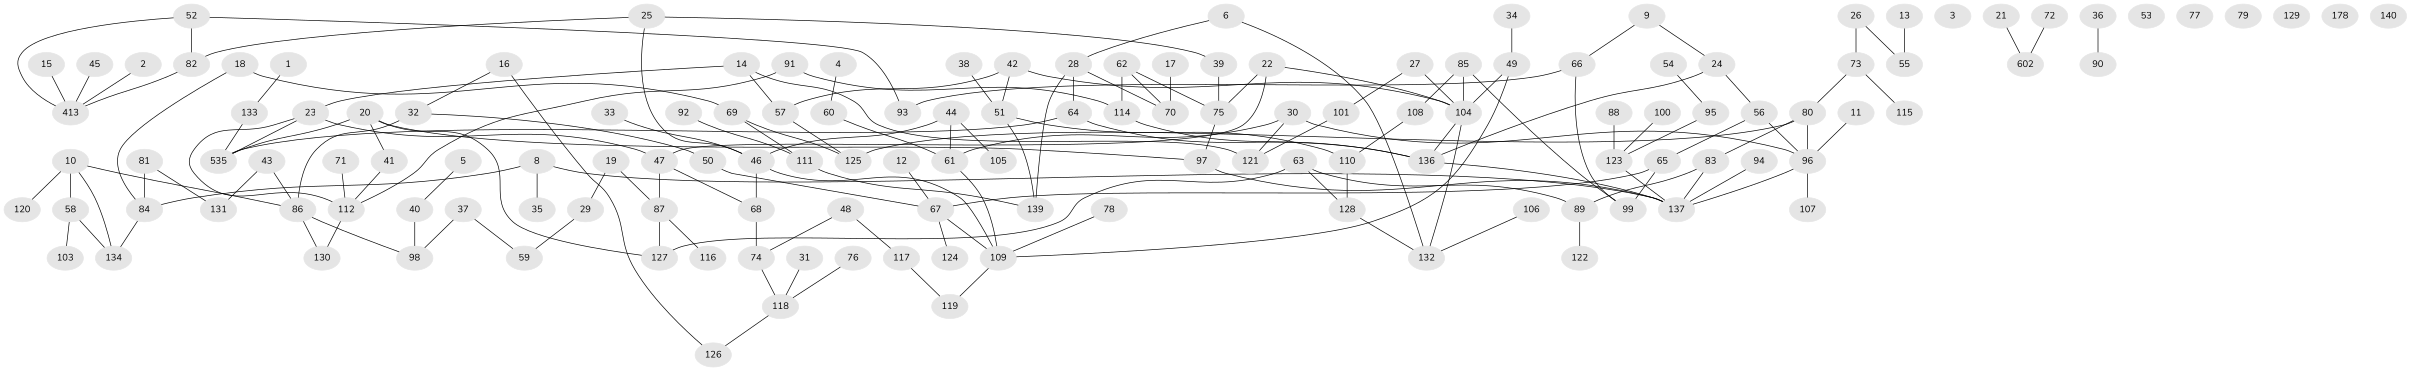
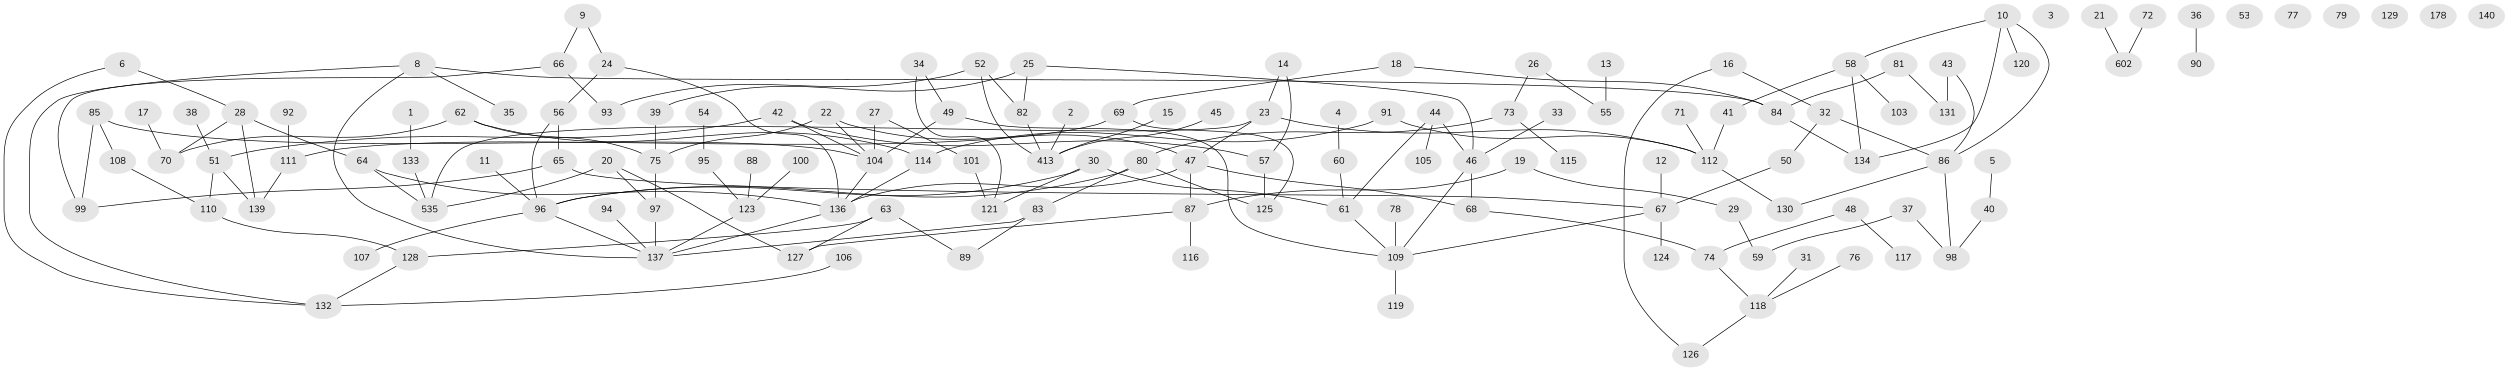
(377, 138) -> (1788, 87)
(989, 141) -> (938, 135)
none -> (989, 184)
(1444, 198) -> (33, 130)
(1580, 258) -> none
(926, 282) -> none
